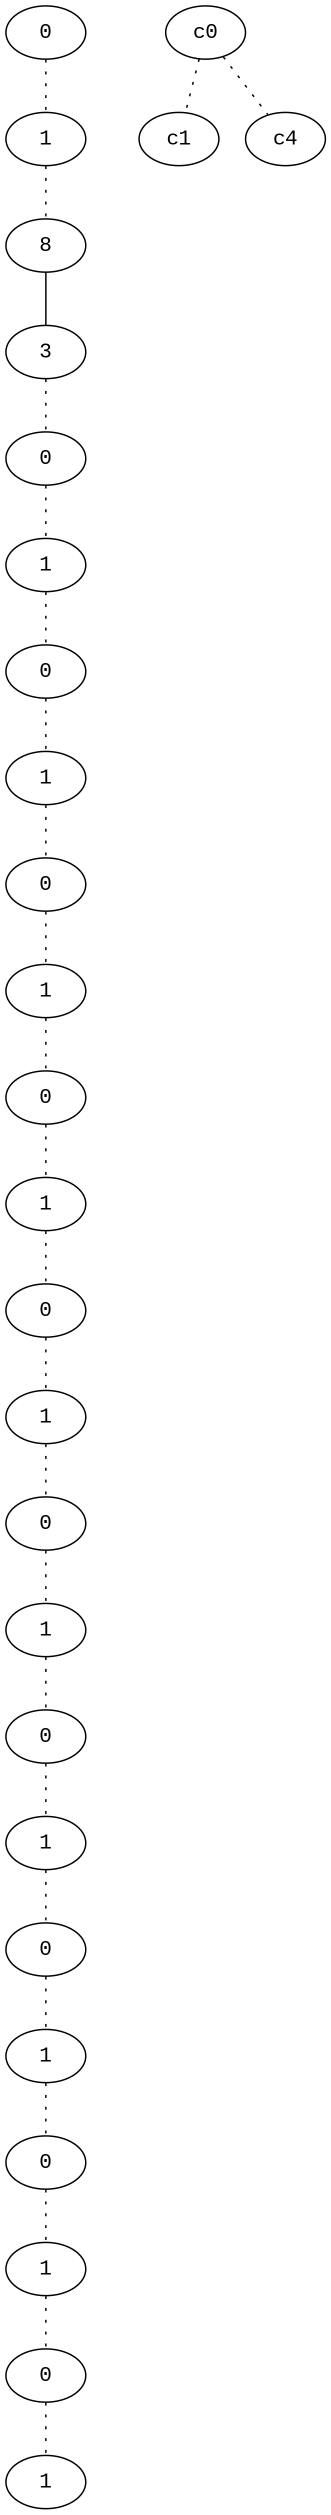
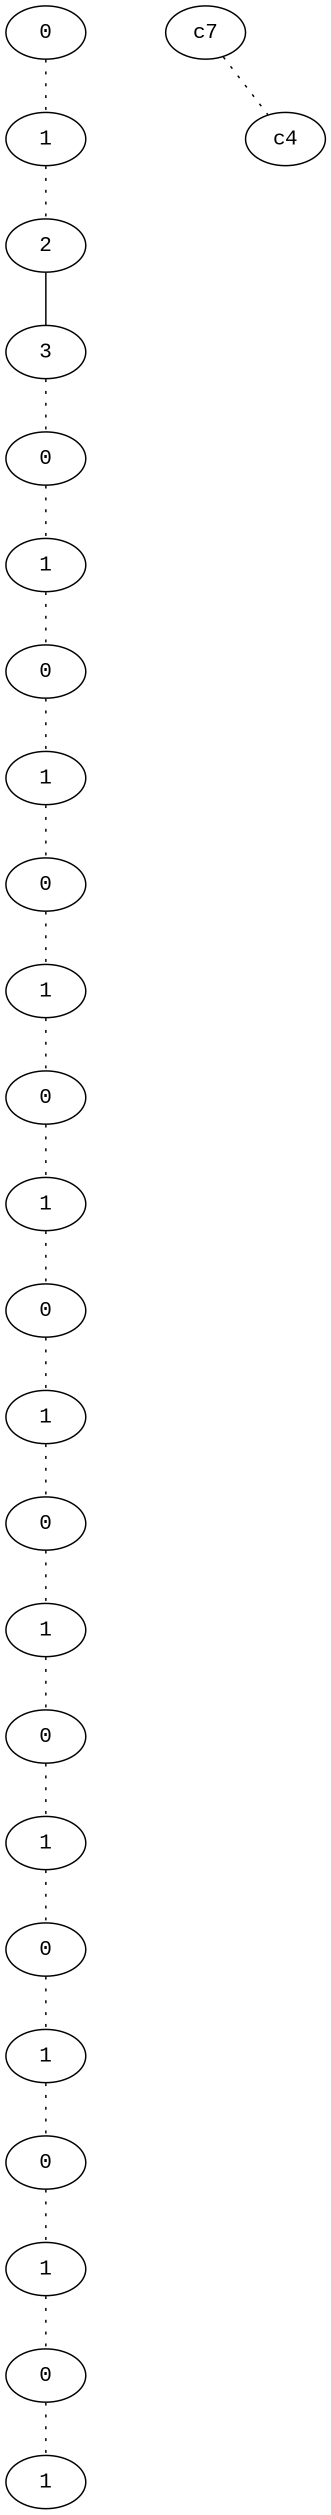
(206, 33) -> (206, 33)
(179, 139) -> none
(46, 246) -> (46, 246)
